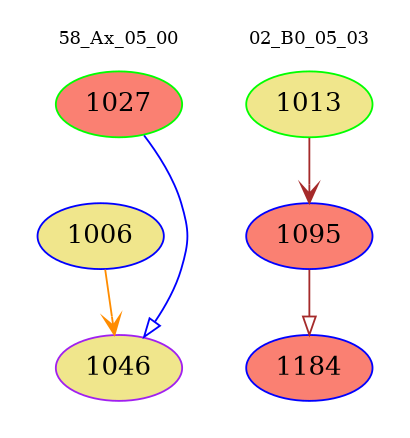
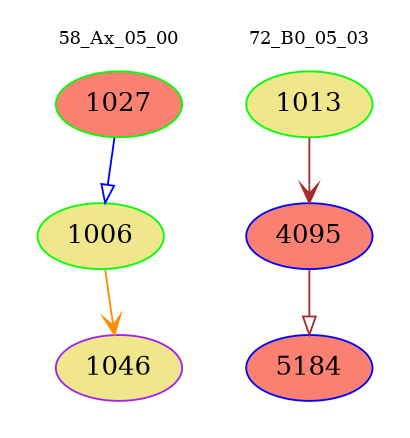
(309, 39) -> (309, 39)
(187, 227) -> (111, 161)
(101, 236) -> (101, 236)
(309, 236) -> (309, 236)
(309, 368) -> (309, 368)
